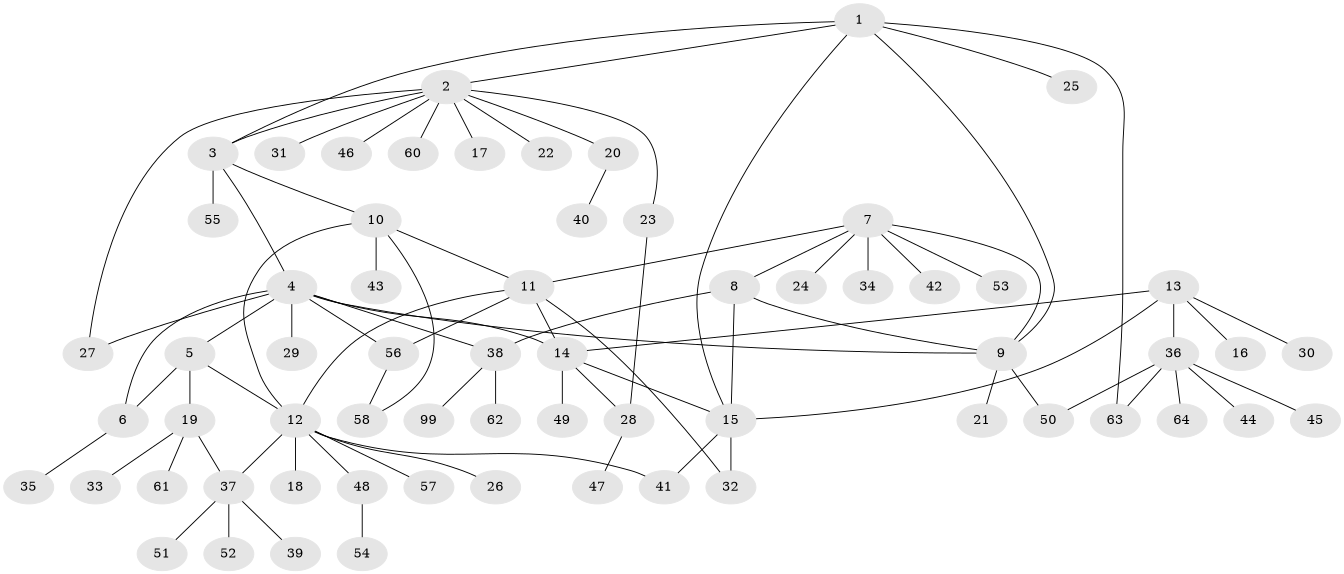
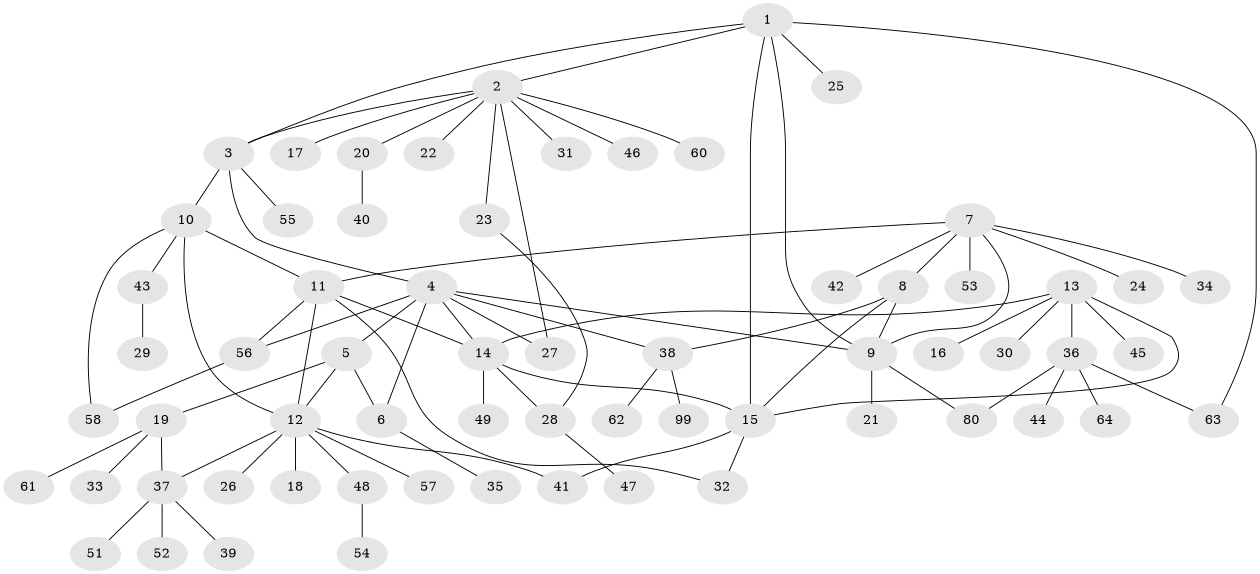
(292, 321) -> (143, 321)
(1245, 387) -> (1105, 320)
(1049, 421) -> (972, 421)
